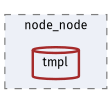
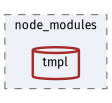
(56, 26) -> (56, 26)
